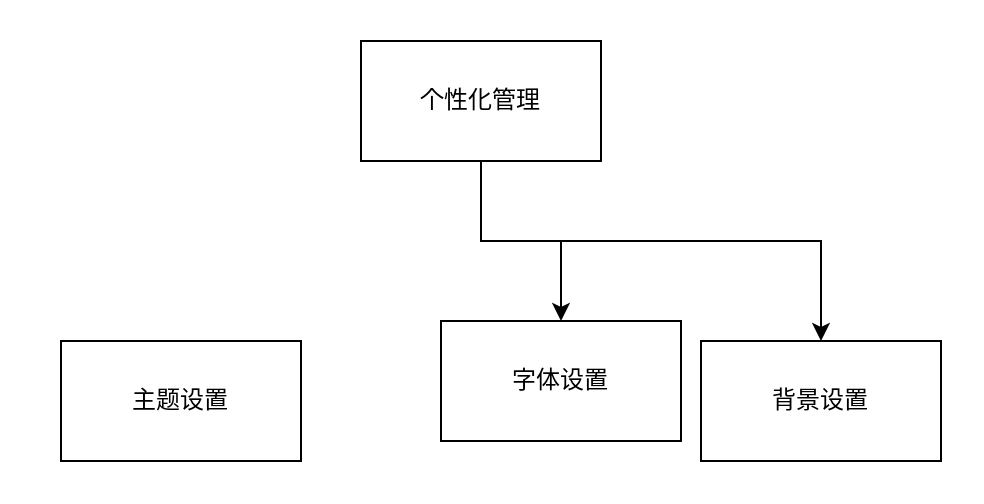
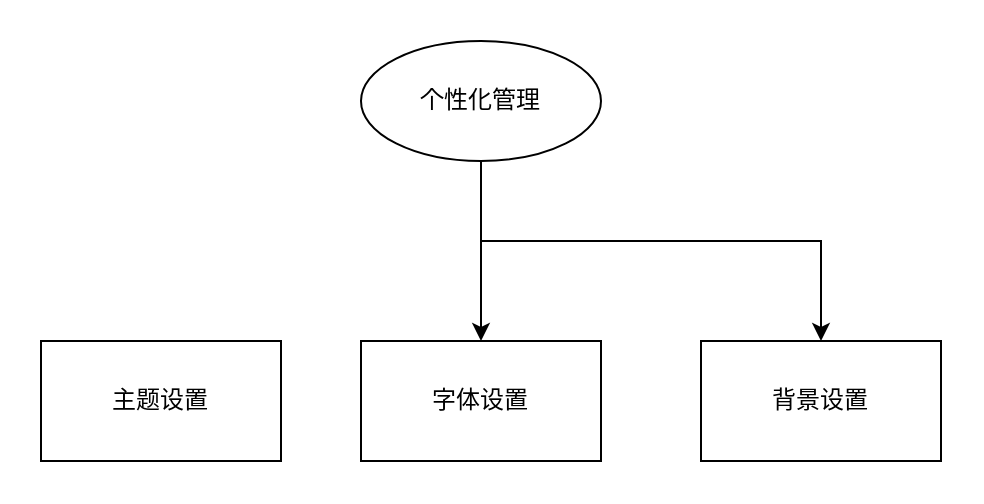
(481, 101) -> (481, 101)
(561, 381) -> (481, 401)
(181, 401) -> (161, 401)
